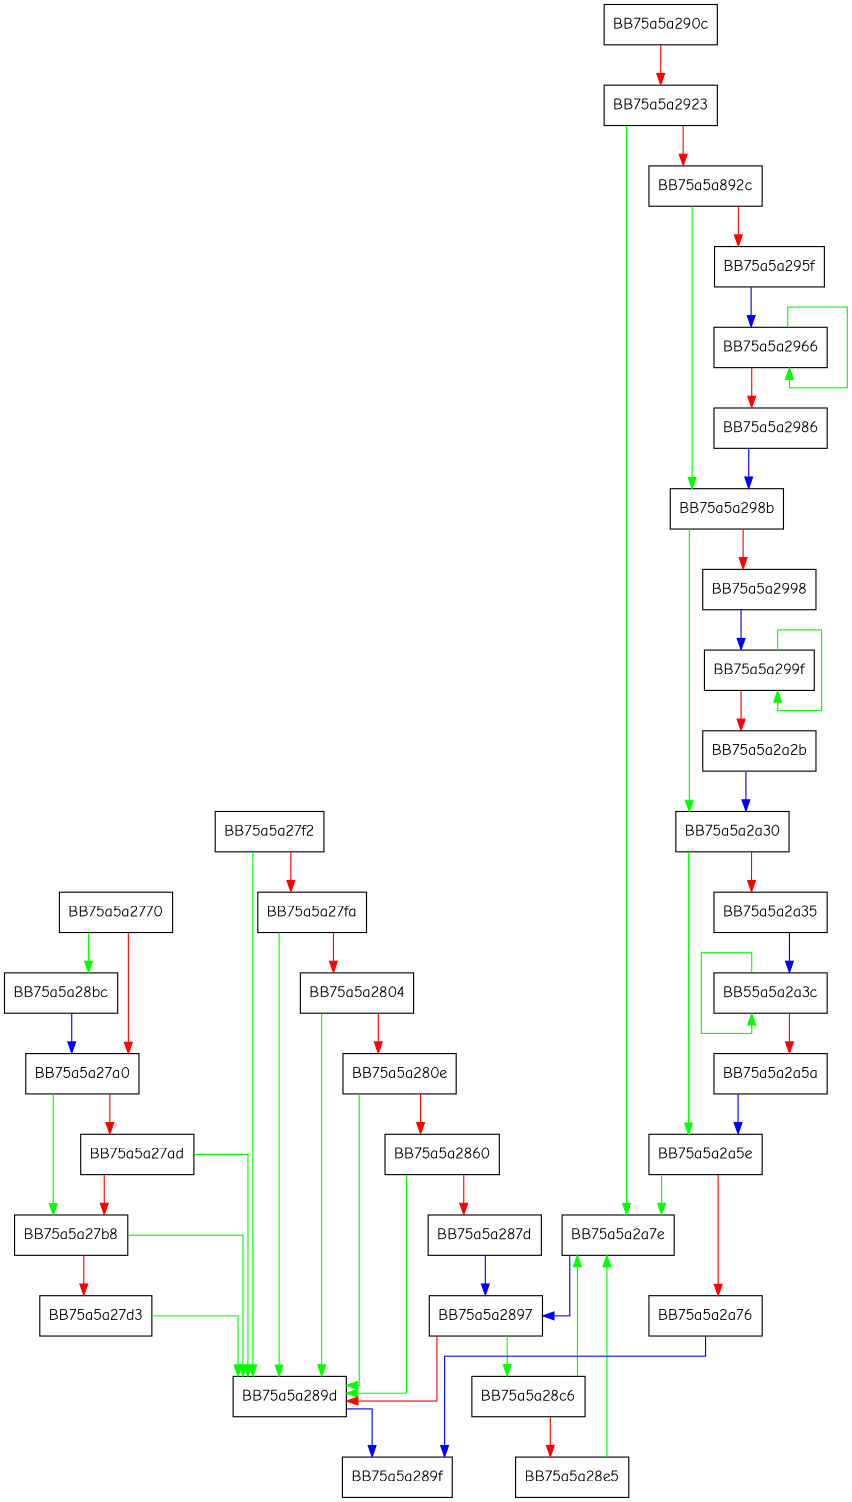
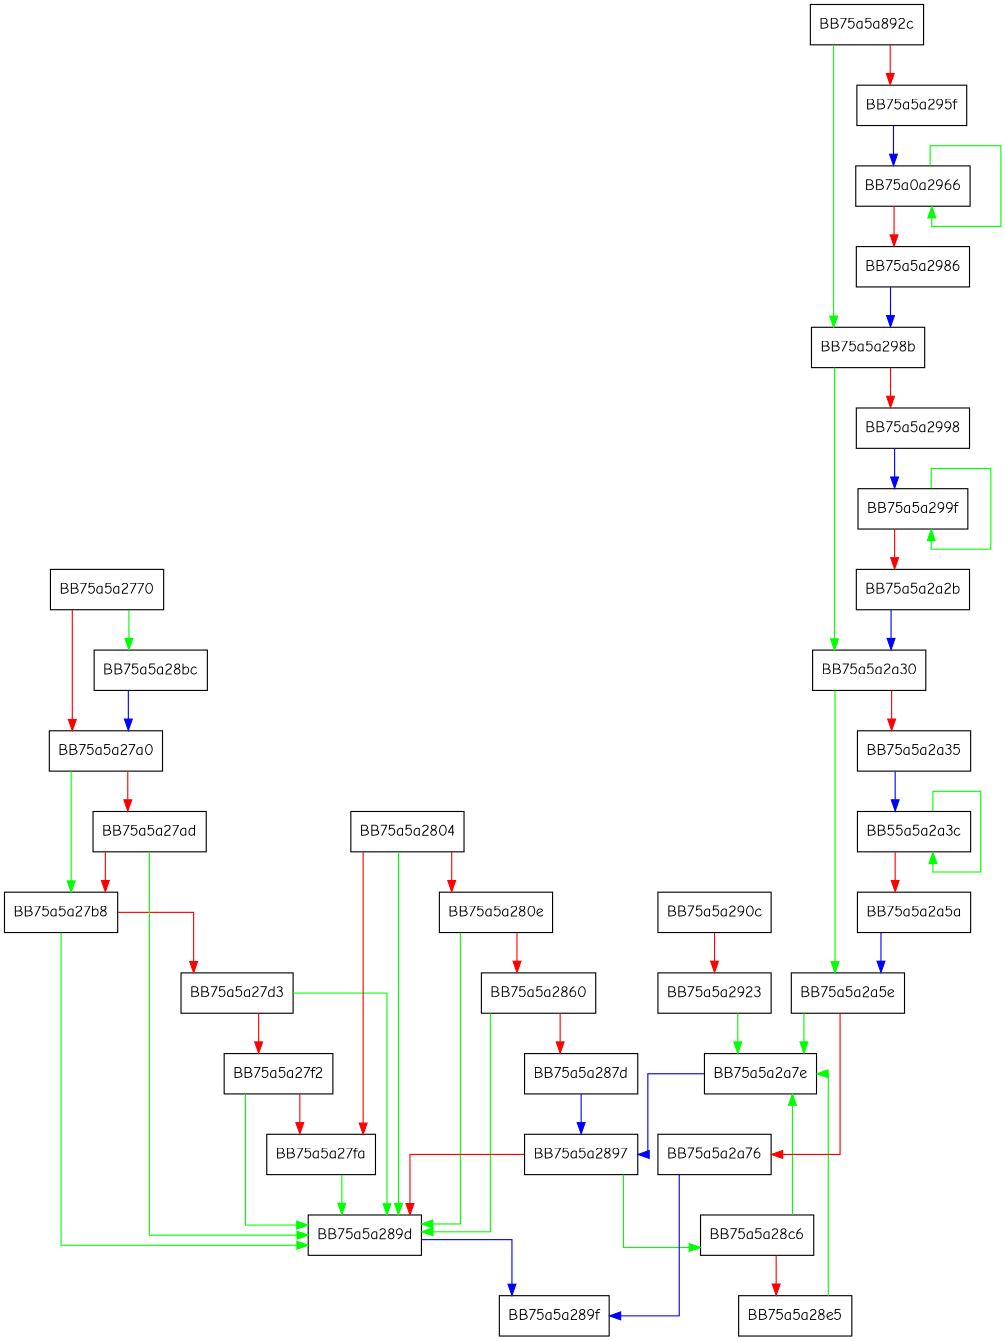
(683, 140) -> none
(771, 347) -> (913, 186)
(333, 947) -> (363, 981)
none -> (259, 1028)
